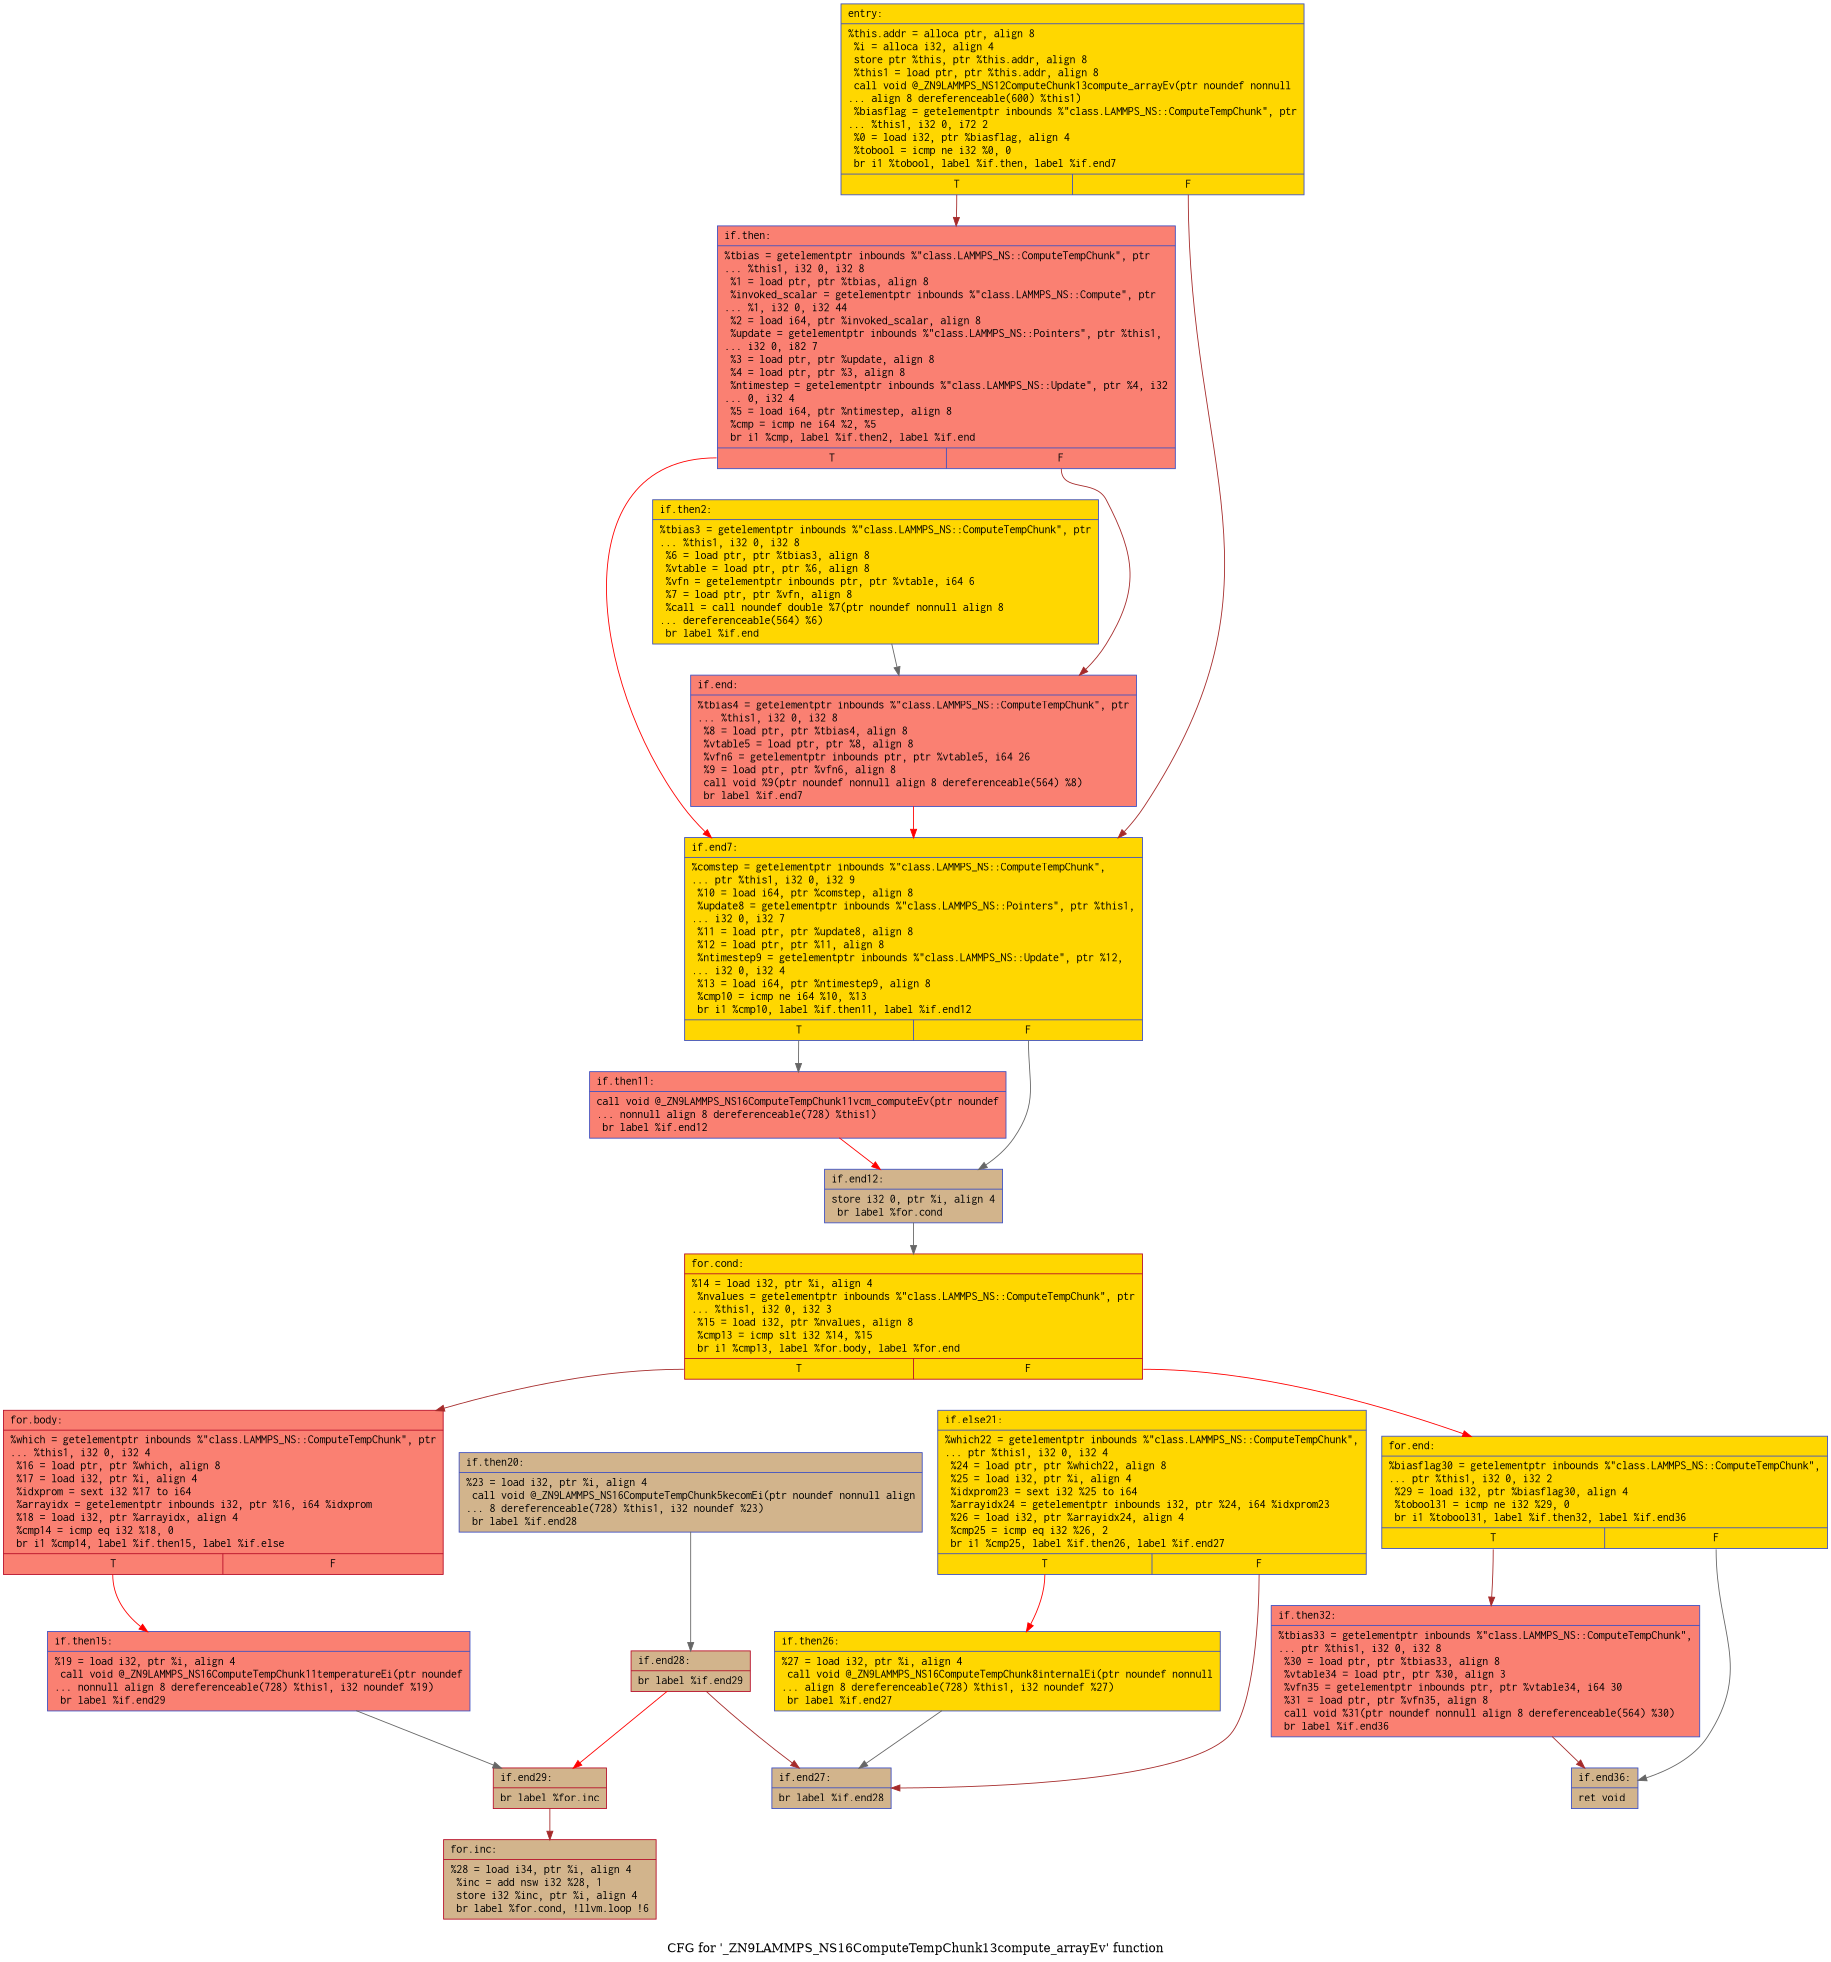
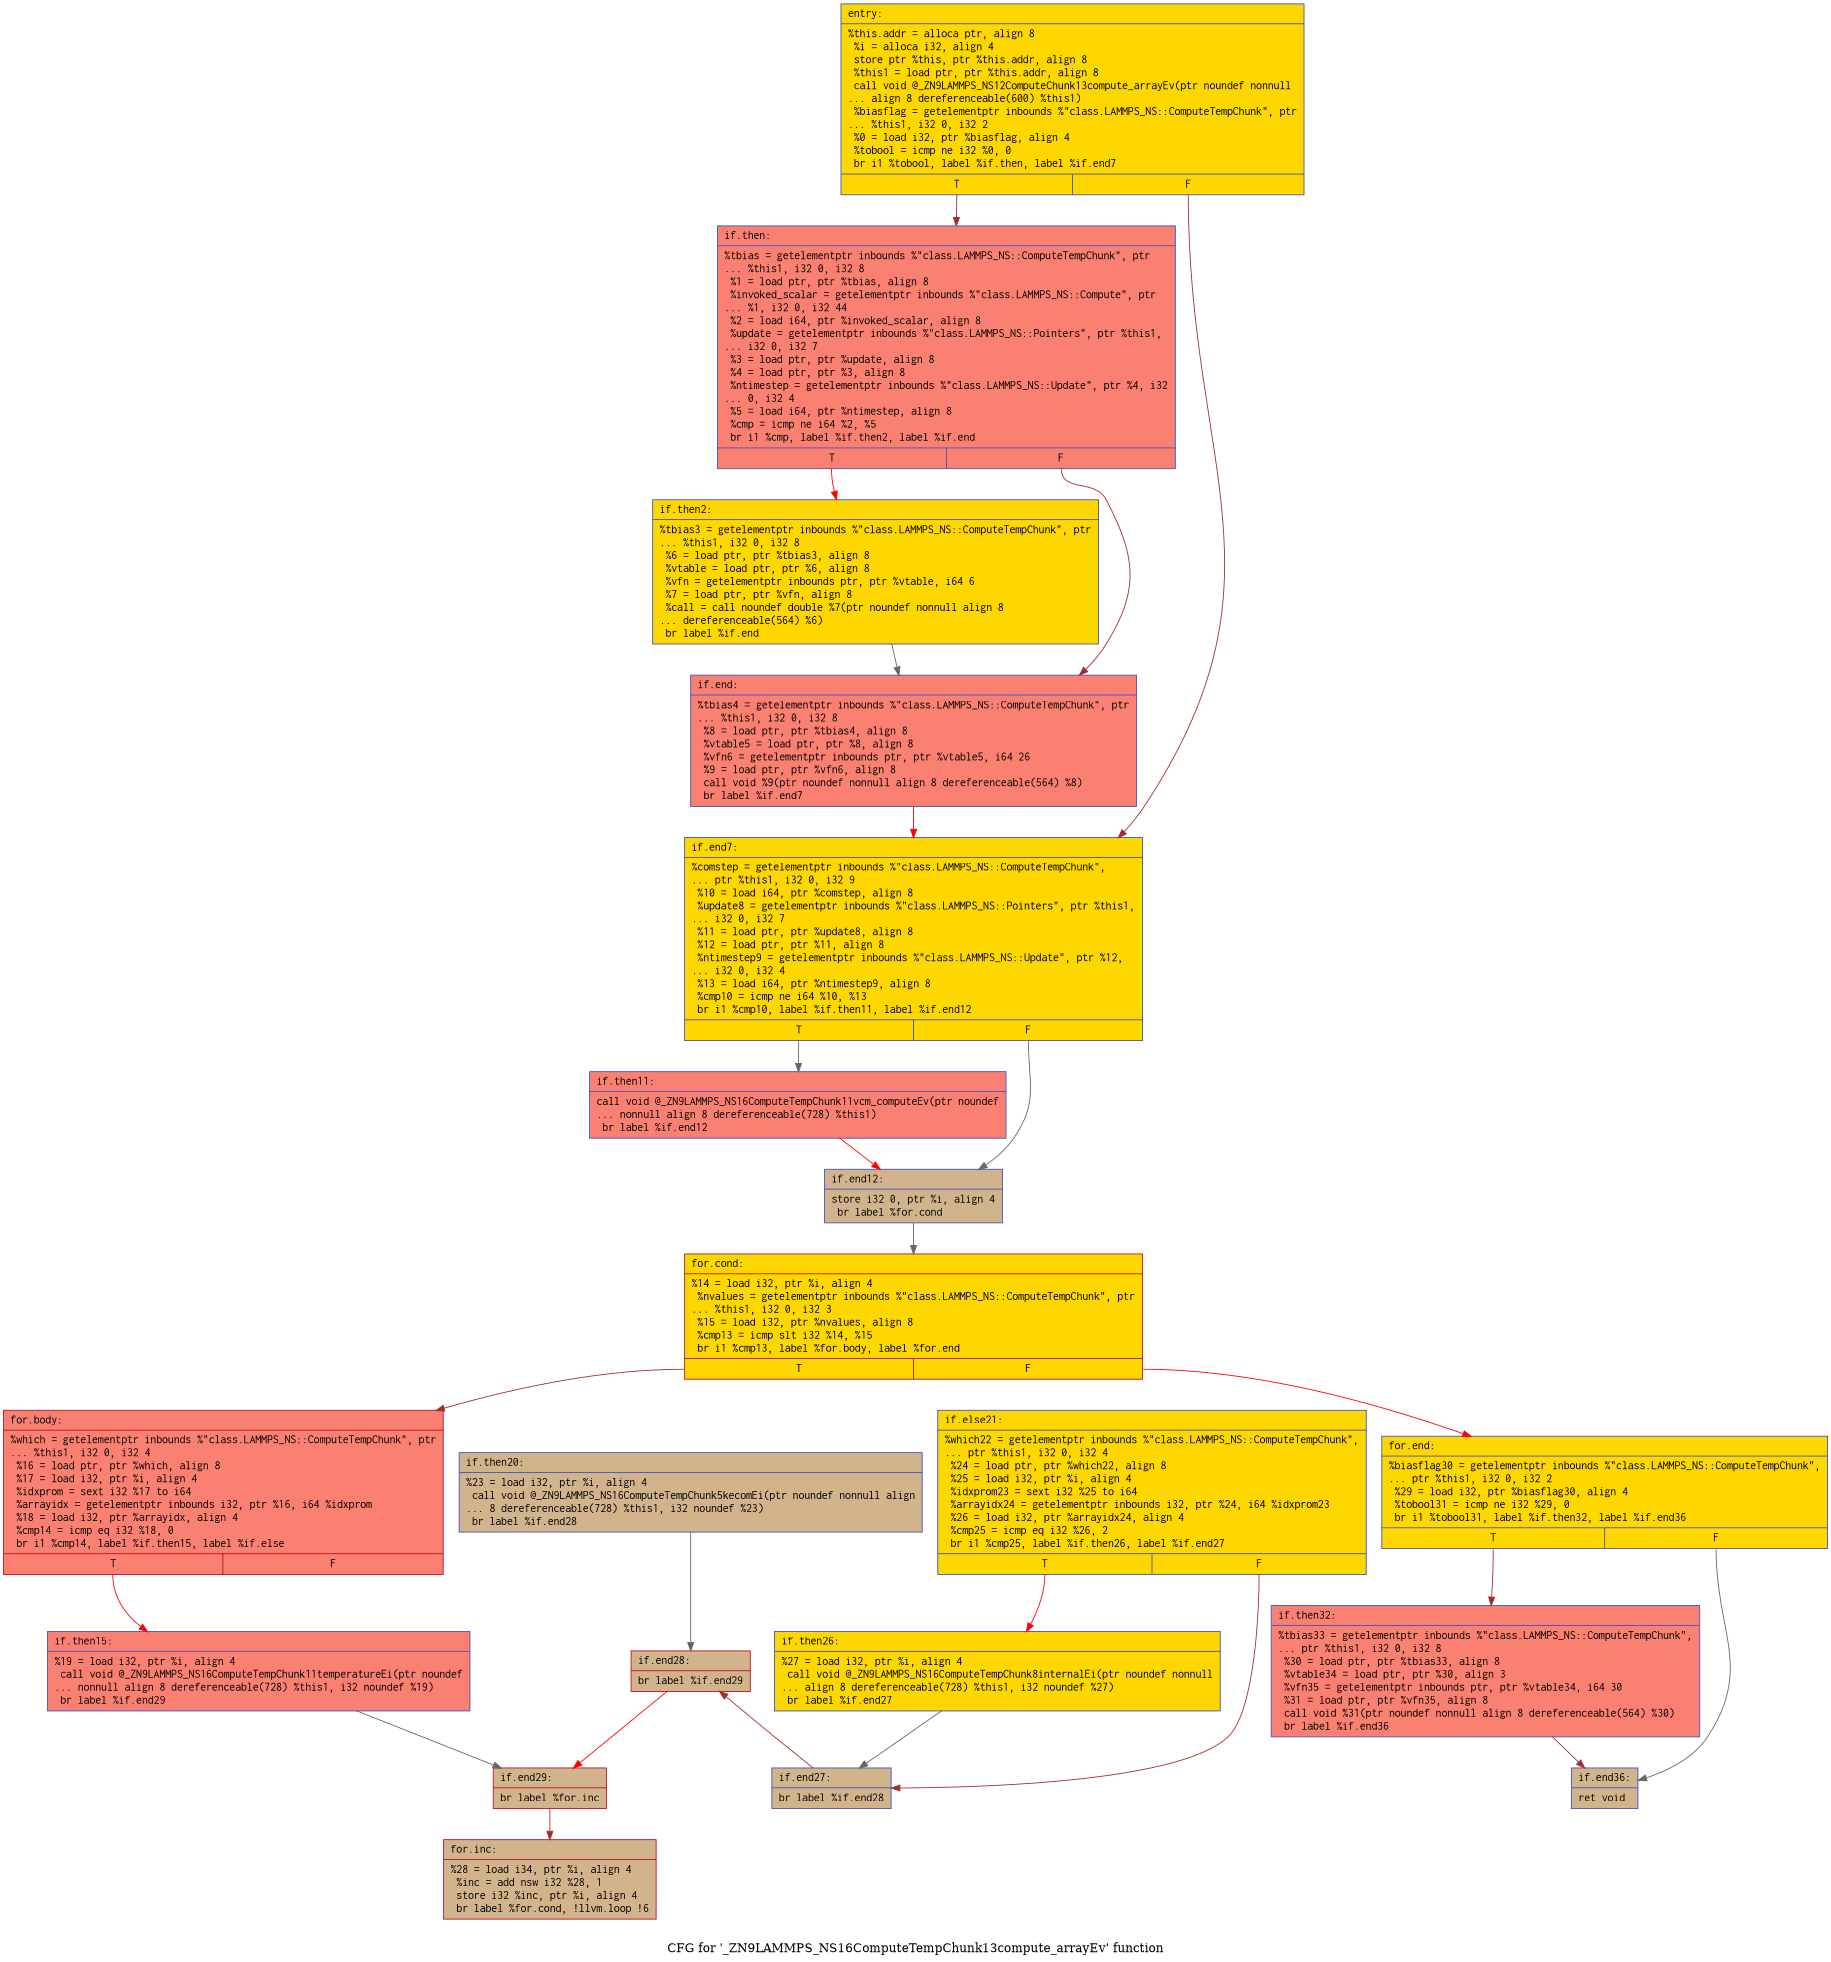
(918, 124) -> (918, 124)
(771, 346) -> (771, 346)
(610, 626) -> (832, 480)
(748, 1728) -> (770, 1733)
